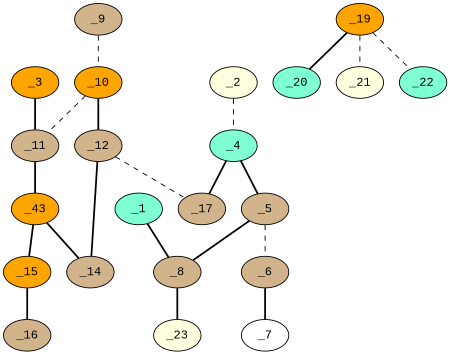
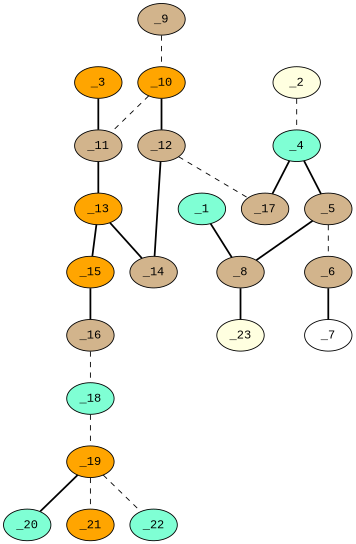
(360, 83) -> (90, 525)
(35, 209) -> (98, 209)
none -> (90, 399)
